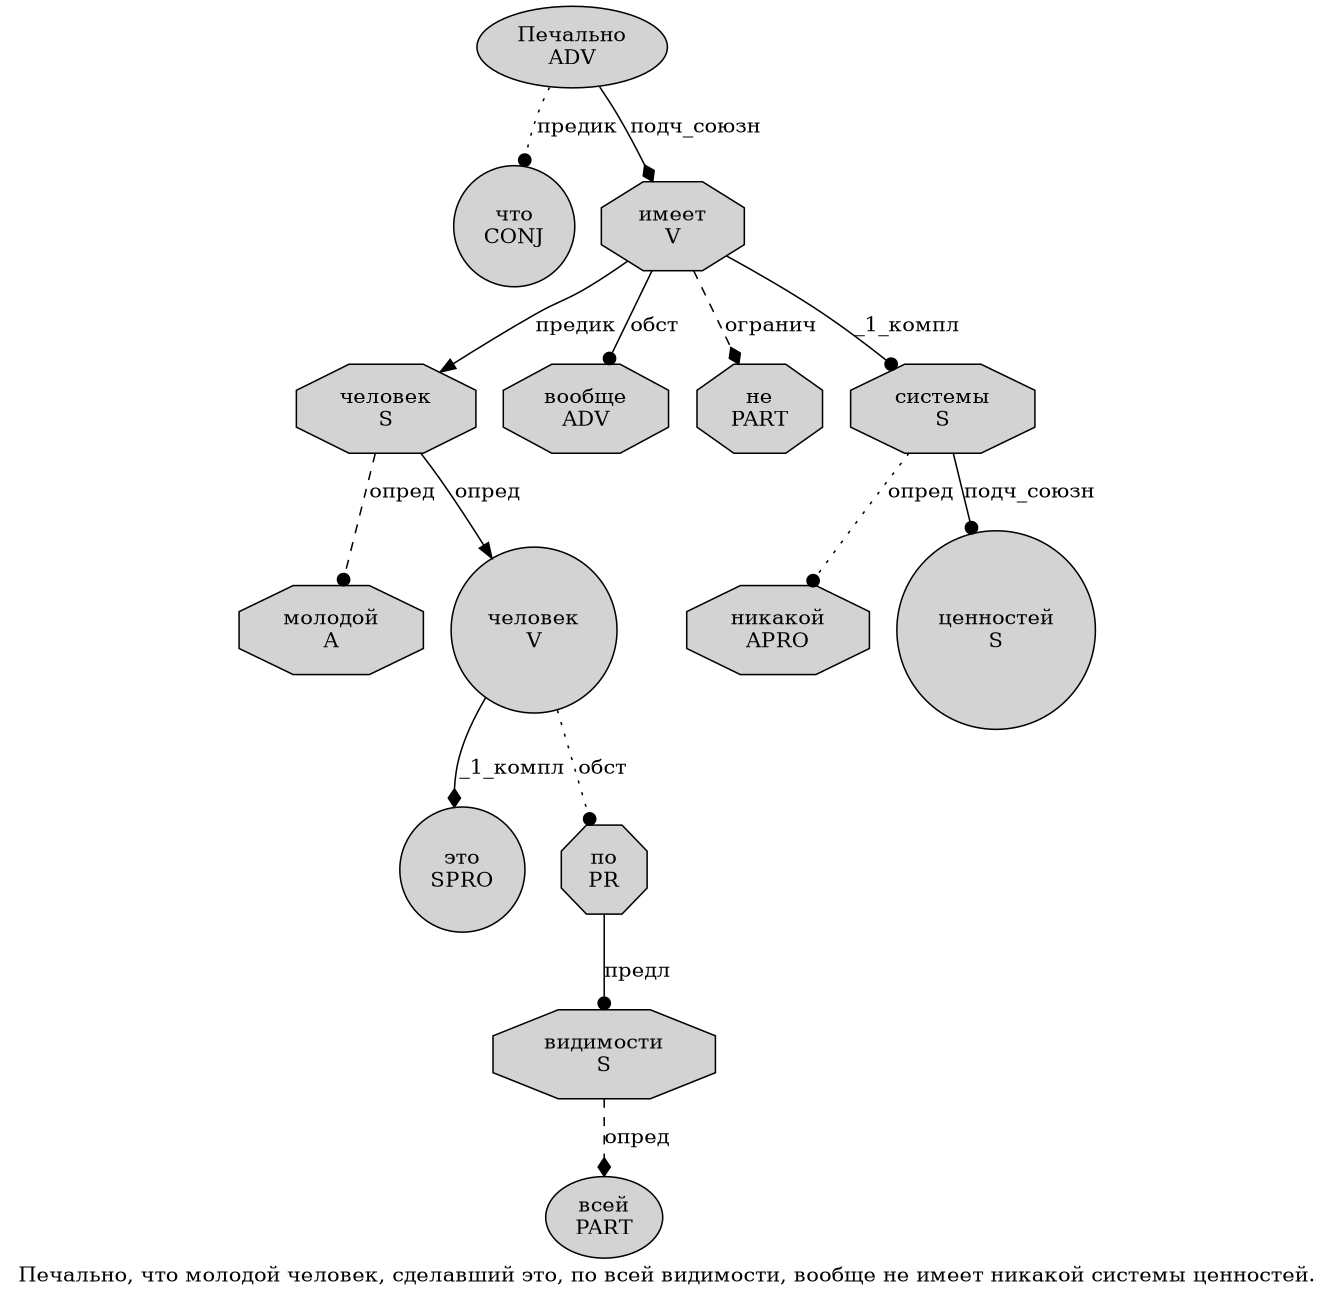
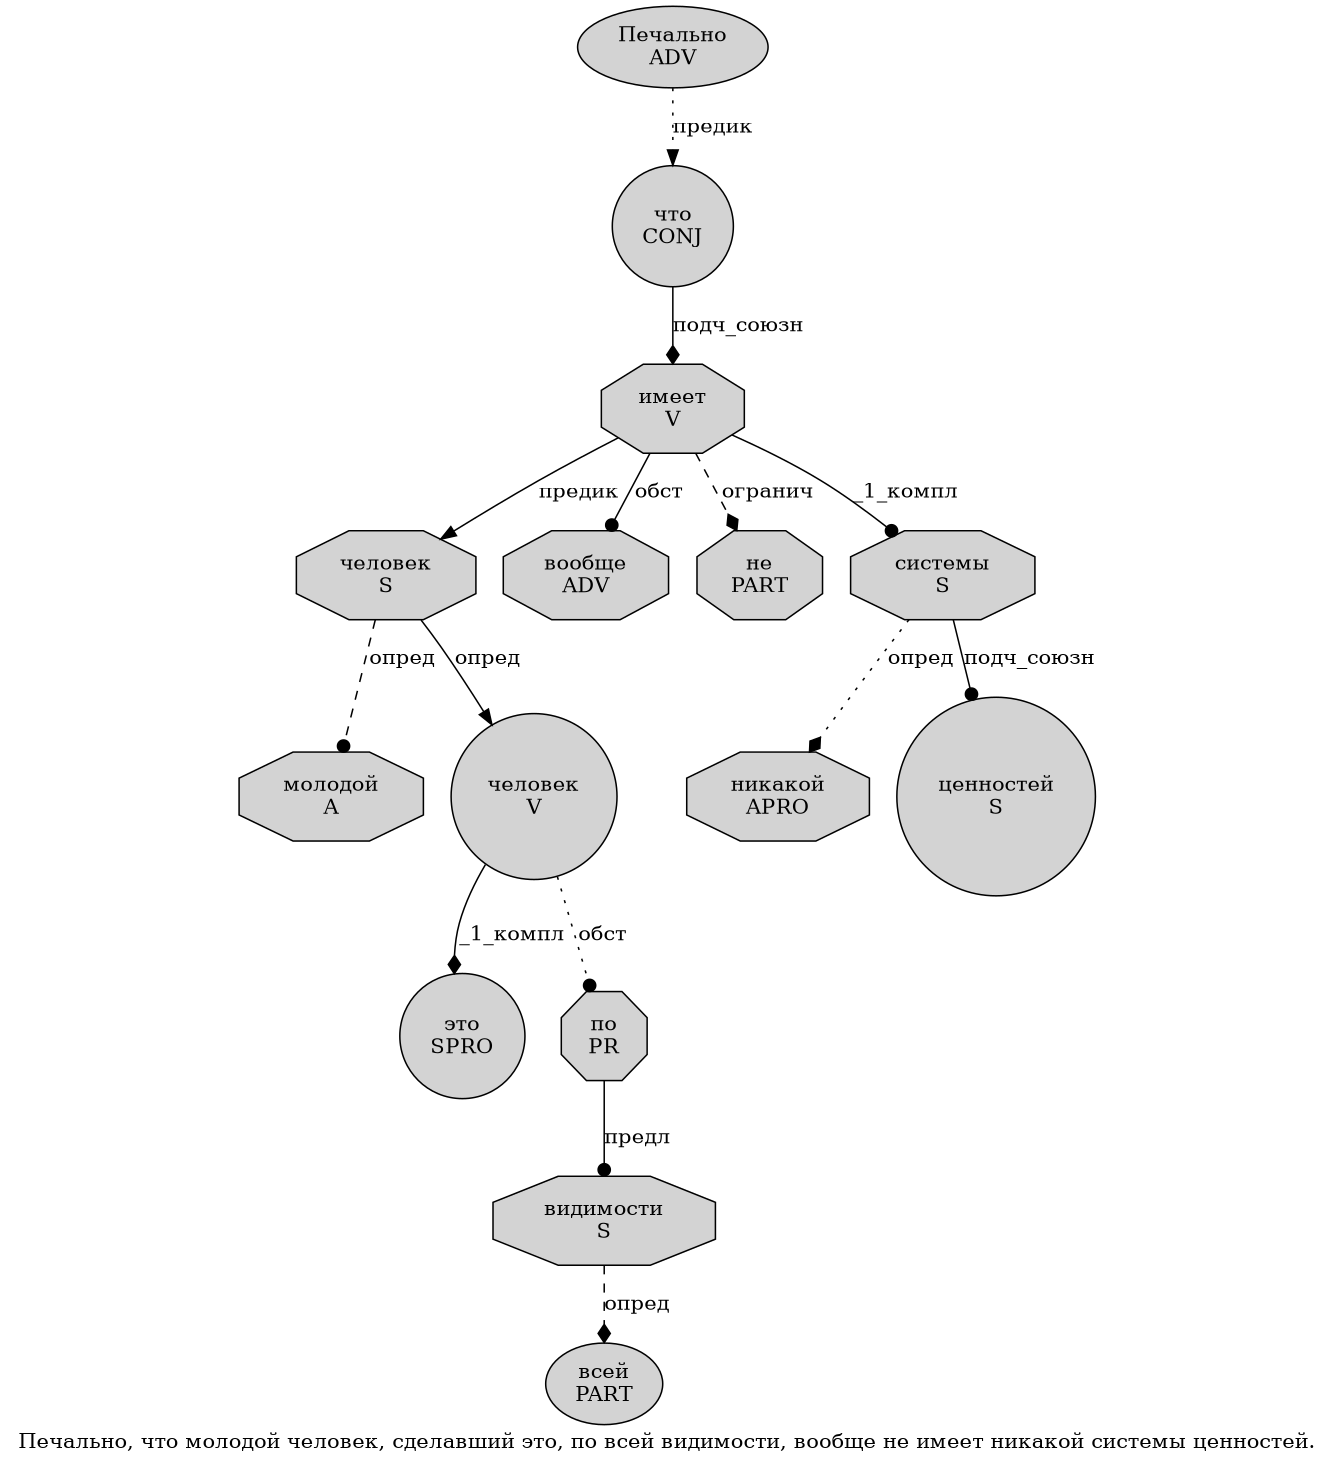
(536, 120) -> (673, 119)
(624, 125) -> (673, 316)
(863, 514) -> (864, 678)
